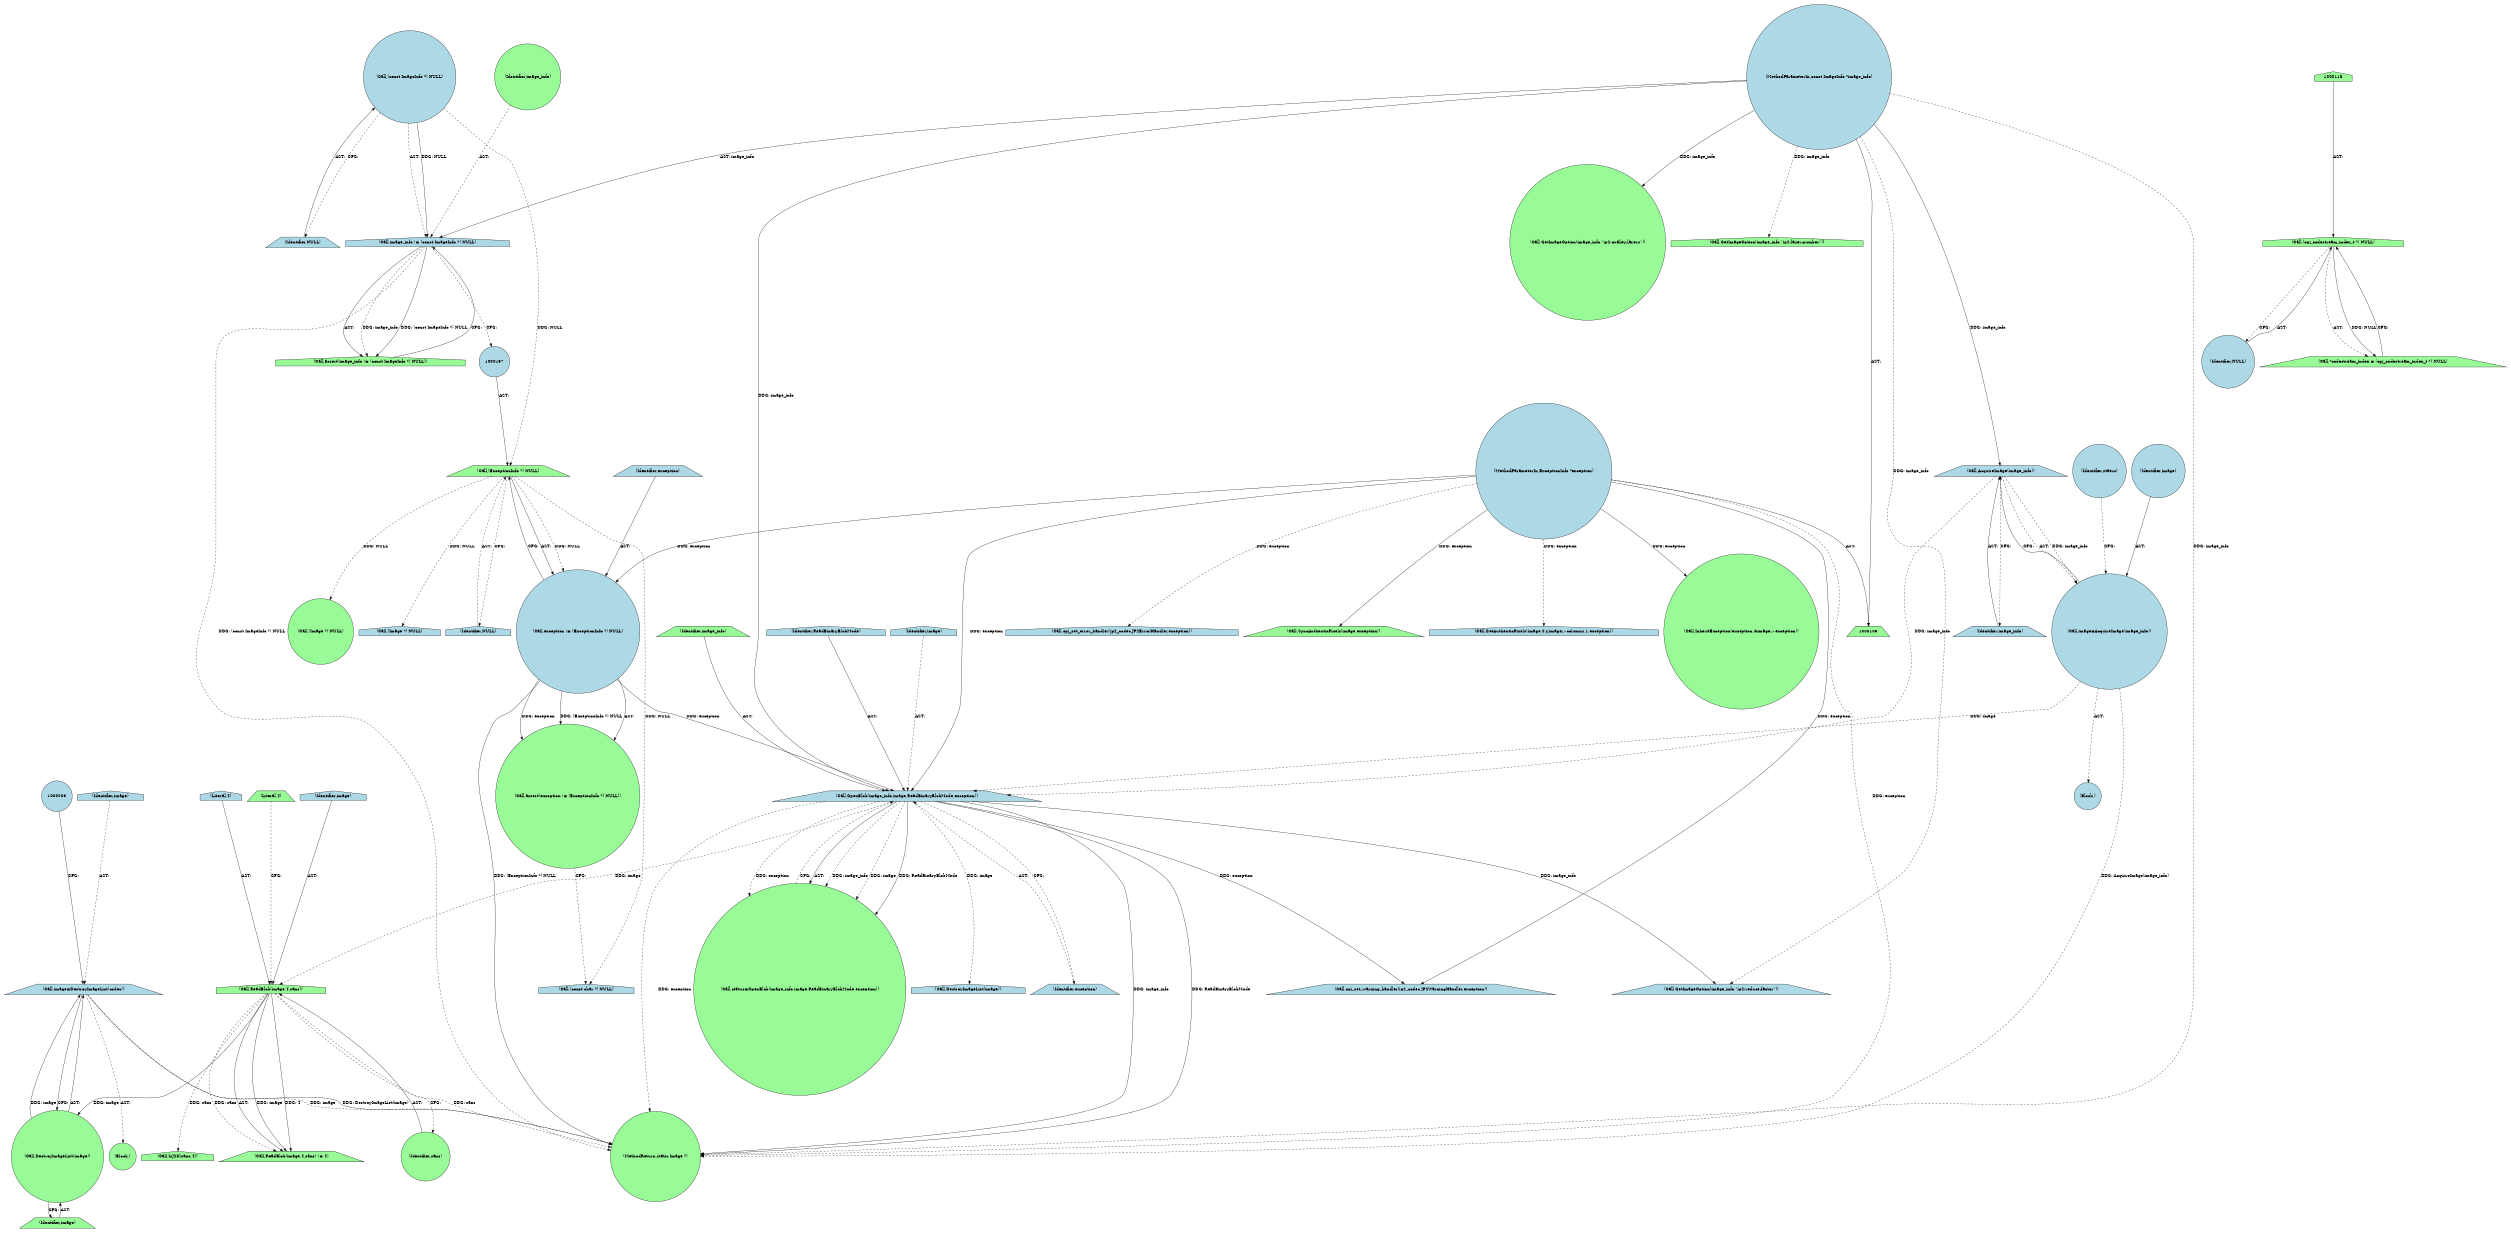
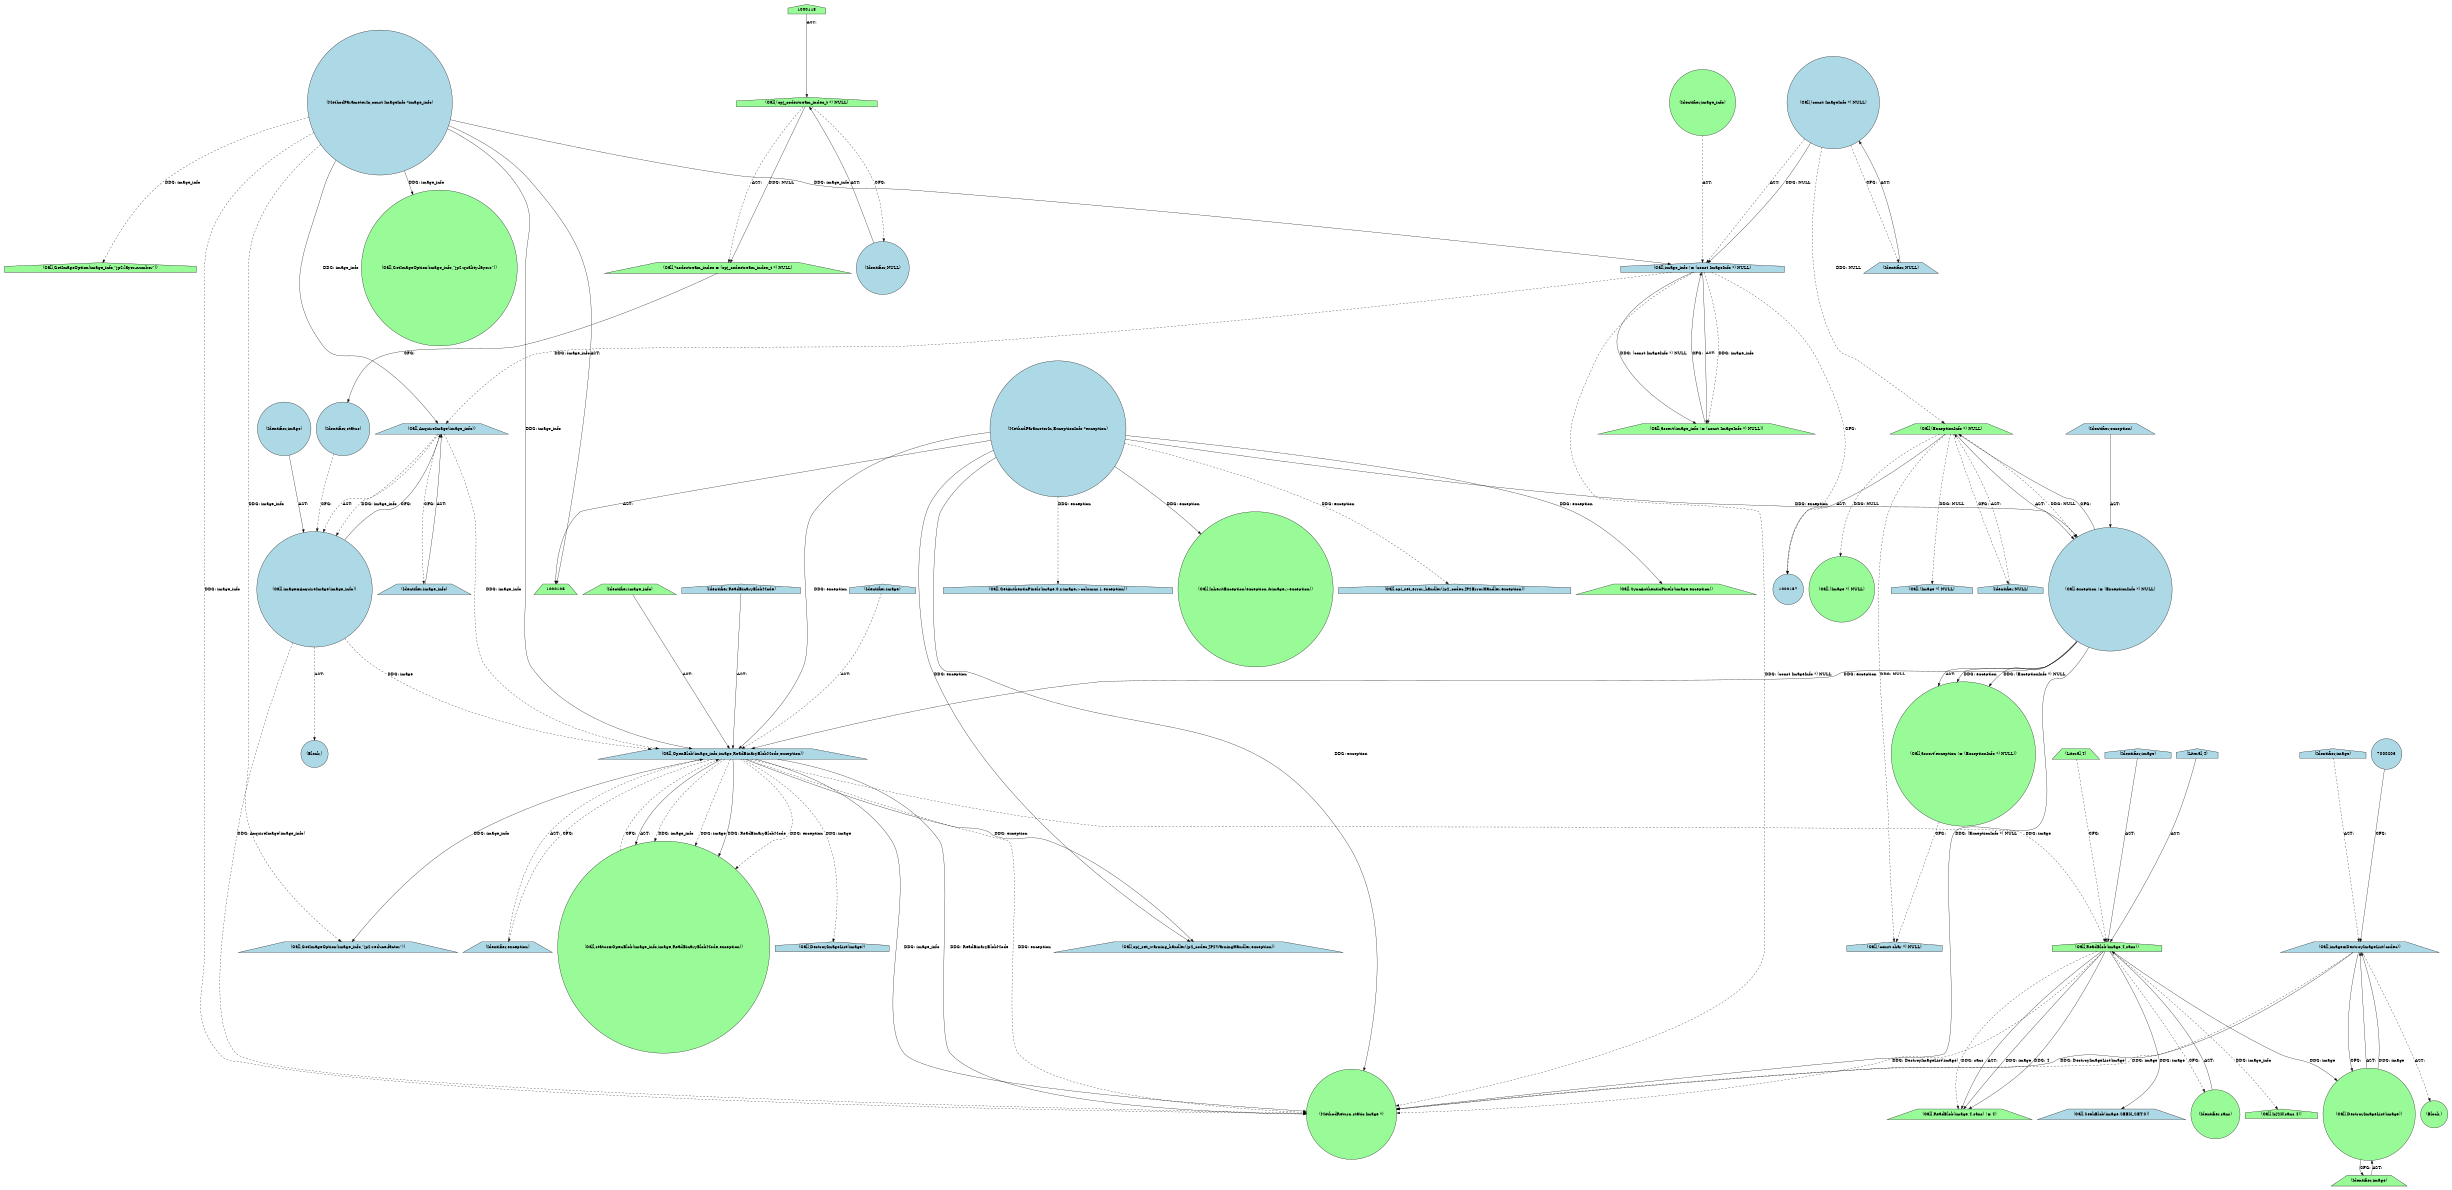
(737, 157) -> (832, 183)
(2366, 300) -> (537, 341)
none -> (1049, 337)
(370, 362) -> (1707, 429)
(502, 420) -> (1851, 496)
(57, 796) -> (2387, 754)
(201, 1103) -> (2254, 1061)
(465, 1103) -> (1925, 1061)
none -> (2112, 1114)
(1672, 1121) -> (1158, 725)
